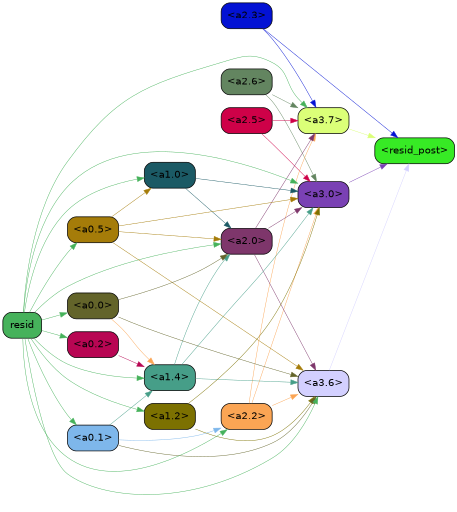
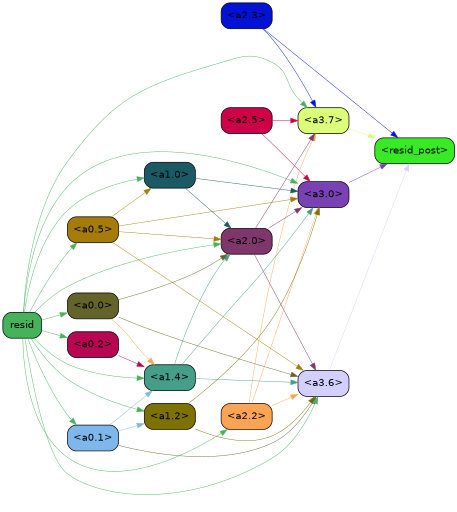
(247, 82) -> none
(126, 412) -> (126, 412)
(167, 439) -> (128, 428)
